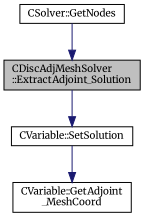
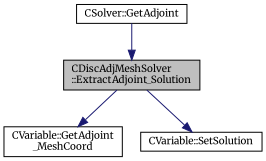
(72, 14) -> (132, 14)
(72, 159) -> (101, 105)
